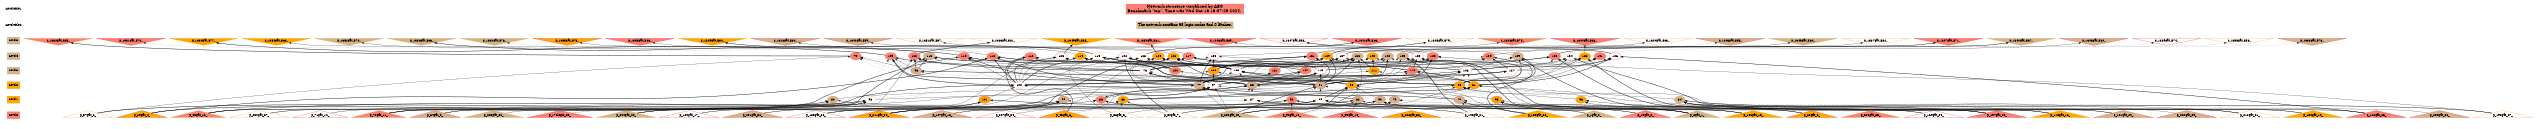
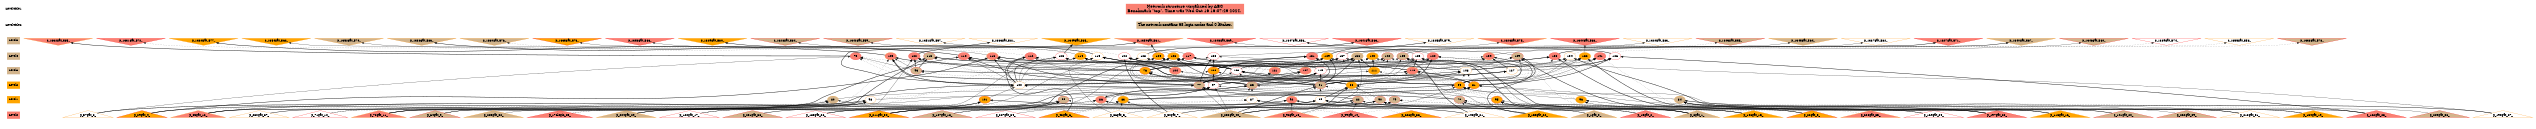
(1067, 62) -> (861, 51)
(1145, 71) -> (1145, 71)
(1351, 79) -> (1351, 79)
